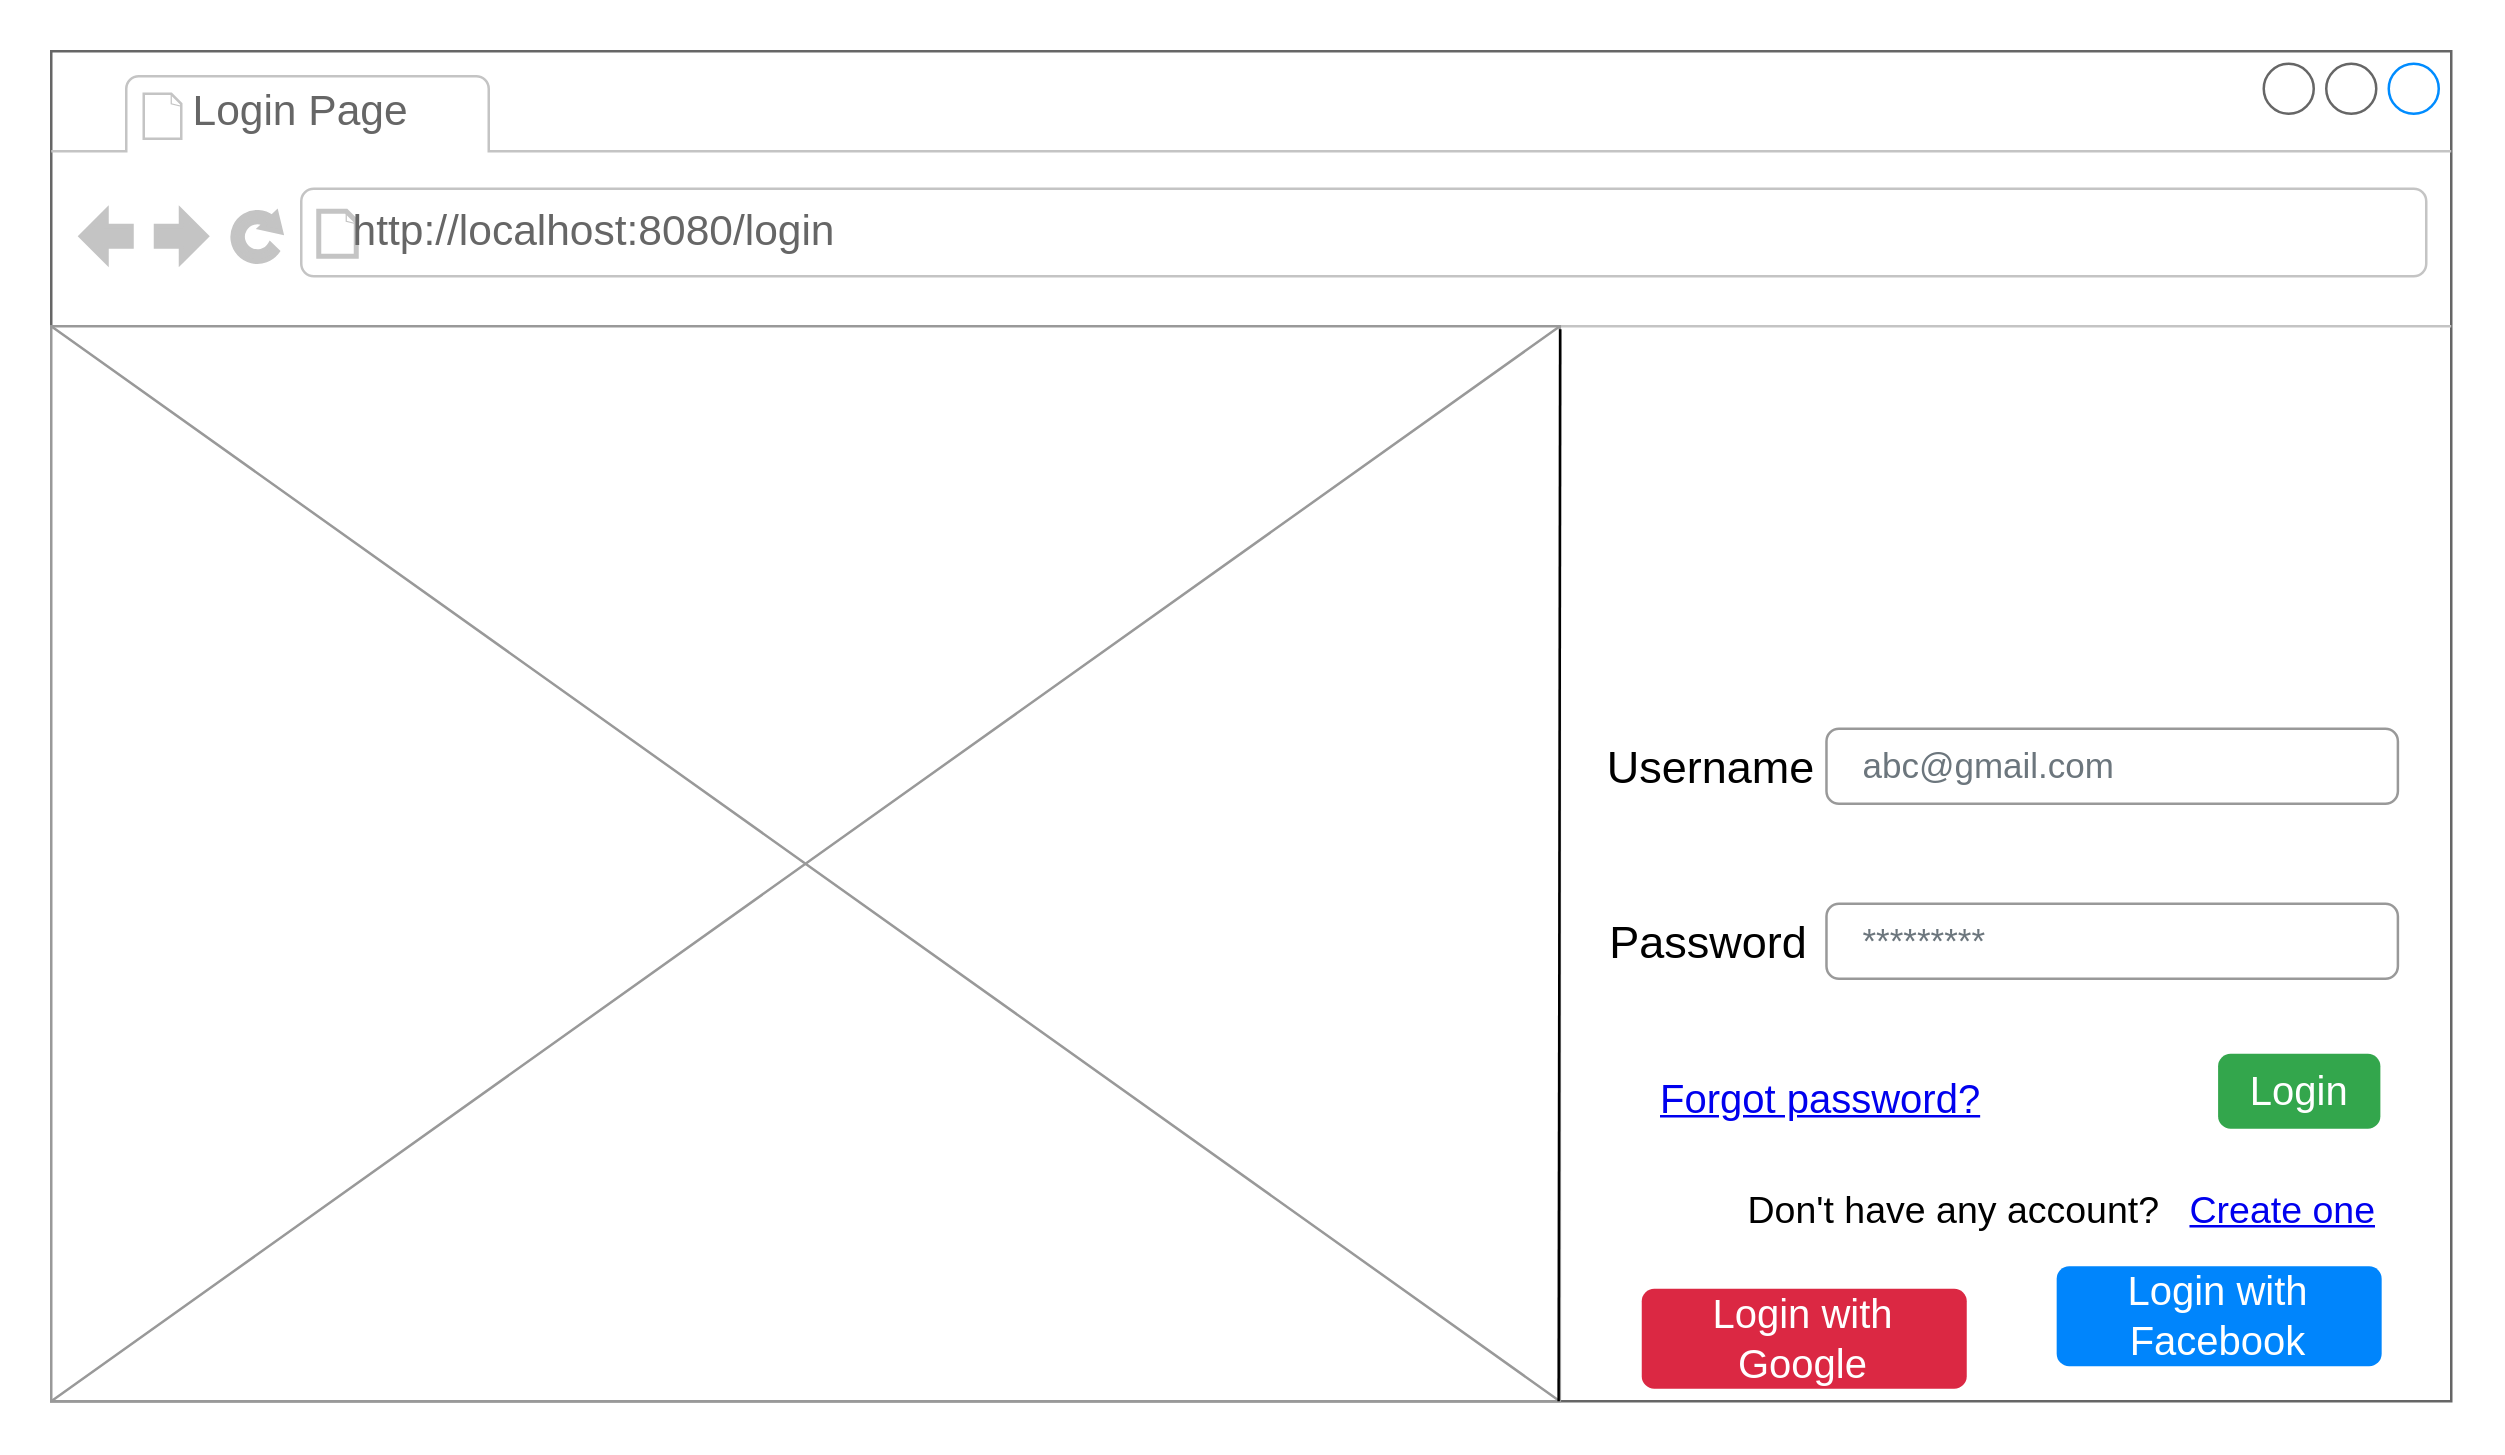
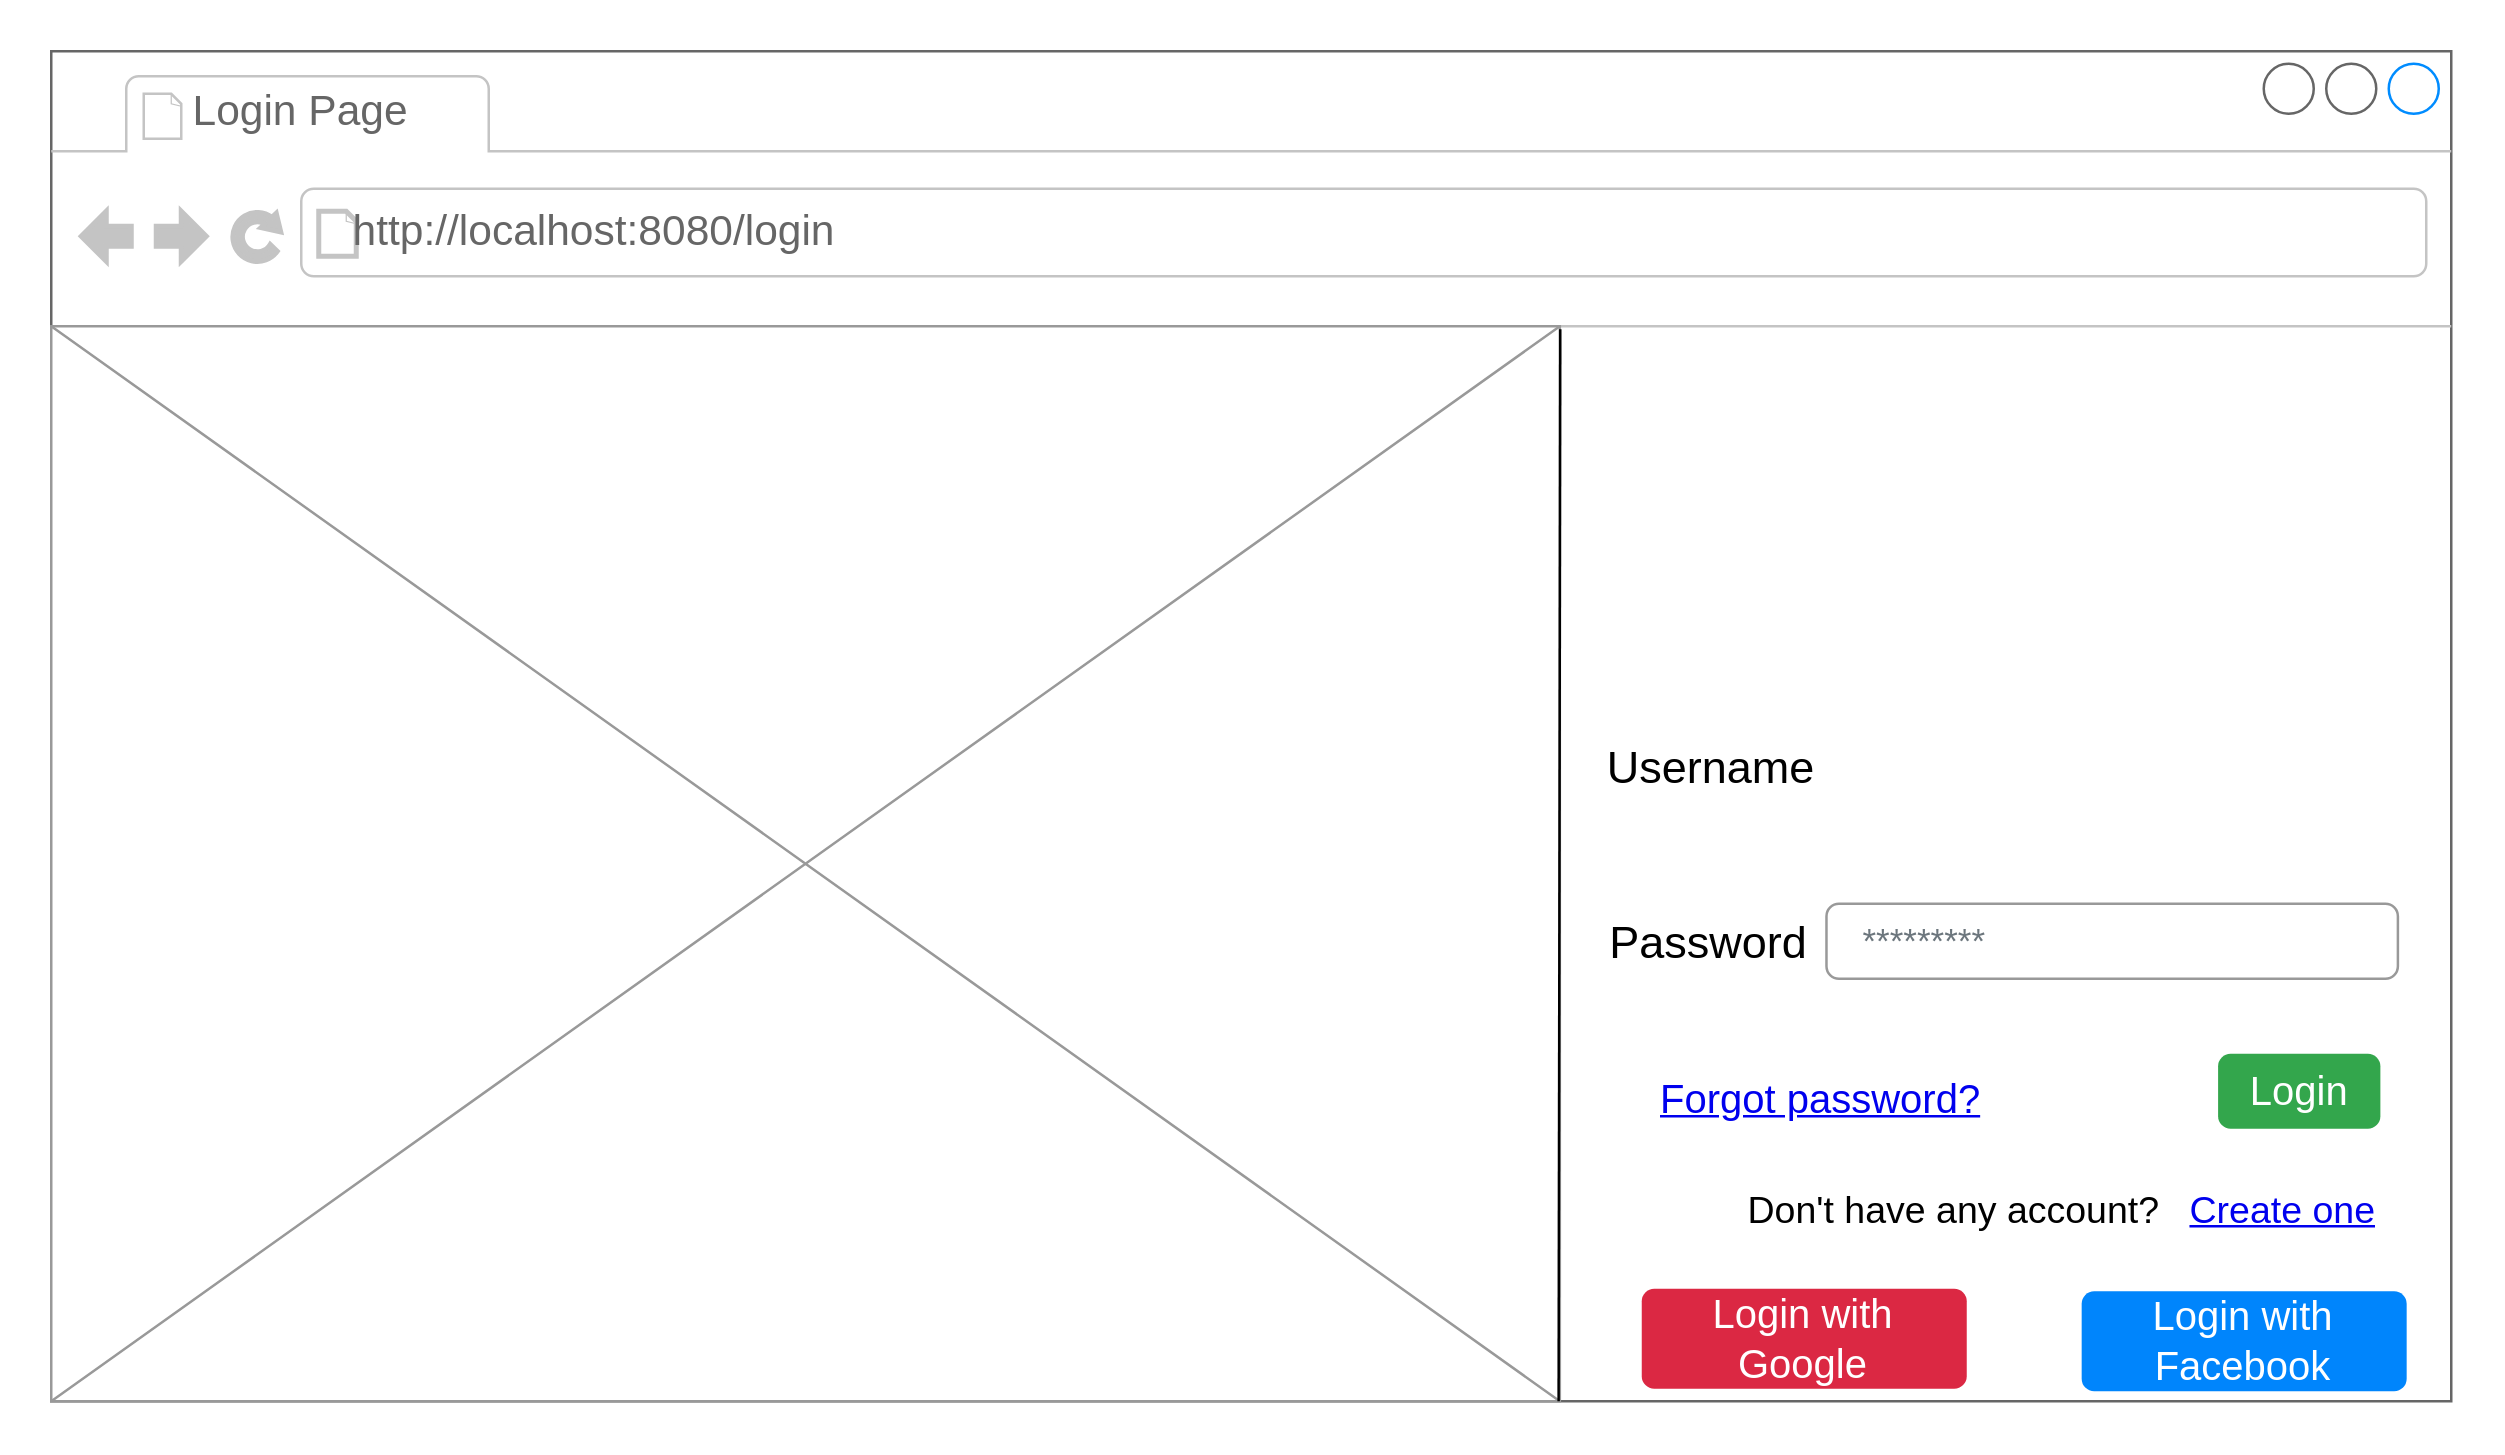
(2112, 766) -> none
(2219, 1316) -> (2244, 1341)
